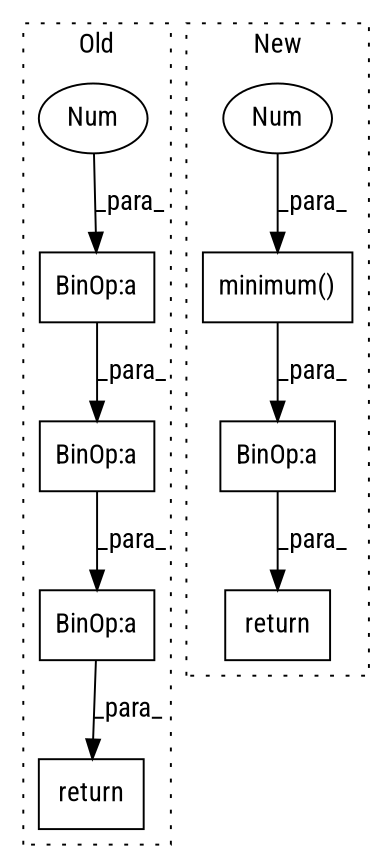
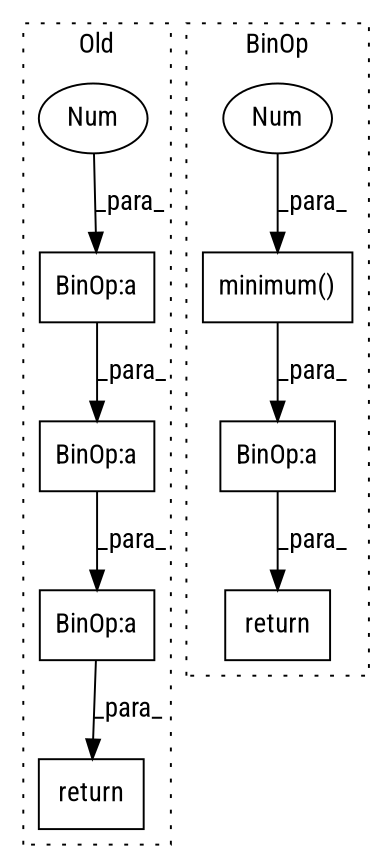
(278, 46) -> (278, 46)
